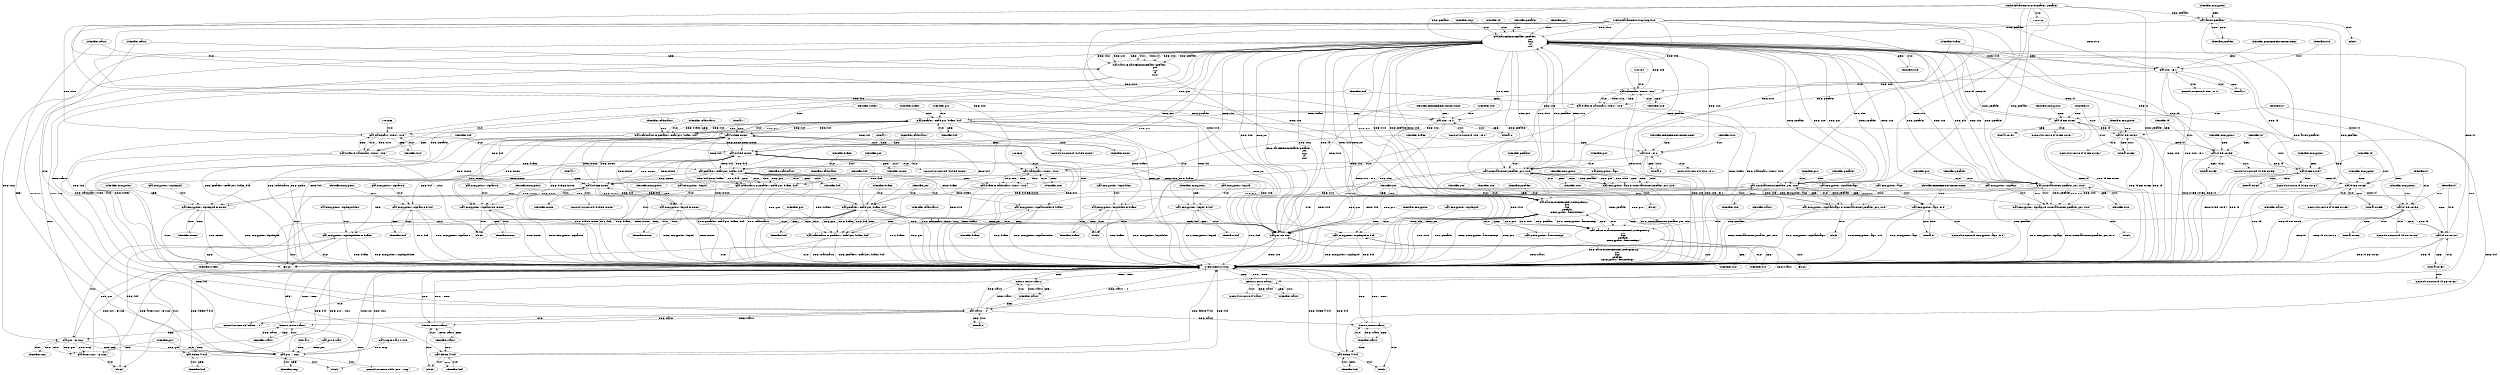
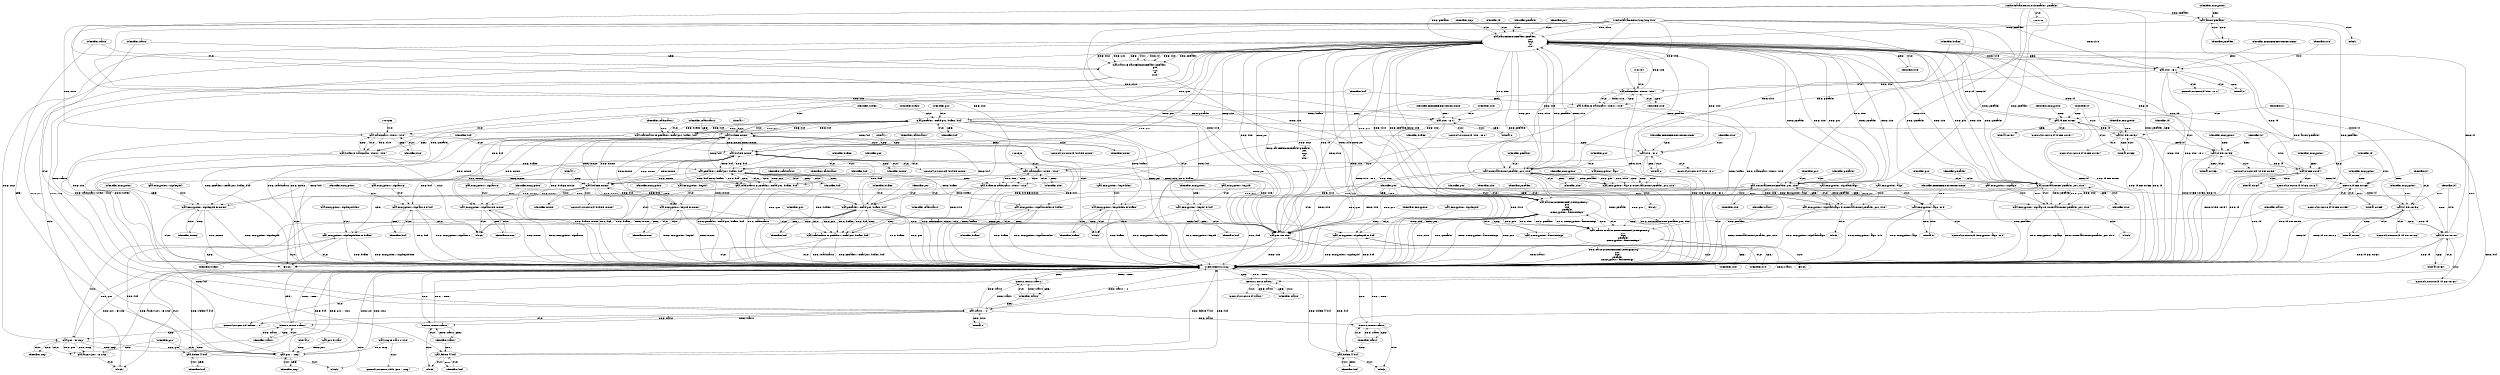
(2355, 186) -> (2355, 186)
(2436, 273) -> (2454, 259)
(336, 361) -> (391, 354)
